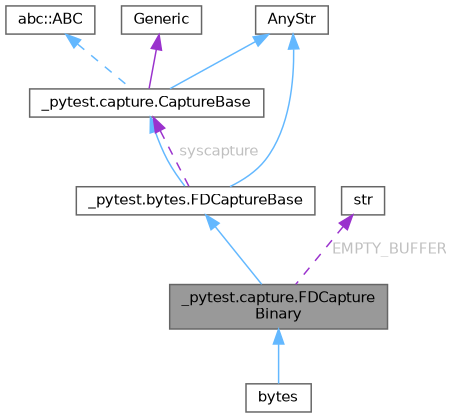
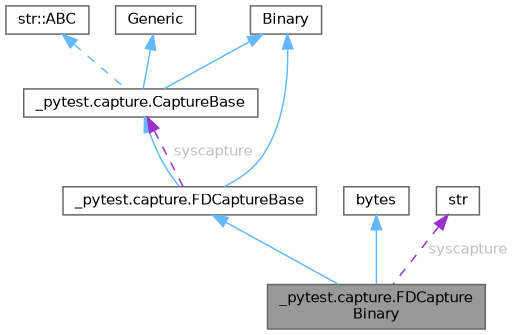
(50, 20) -> (47, 20)
(292, 20) -> (286, 20)
(153, 69) -> (147, 69)
(196, 201) -> (190, 201)
(388, 250) -> (466, 250)
(279, 364) -> (376, 257)
